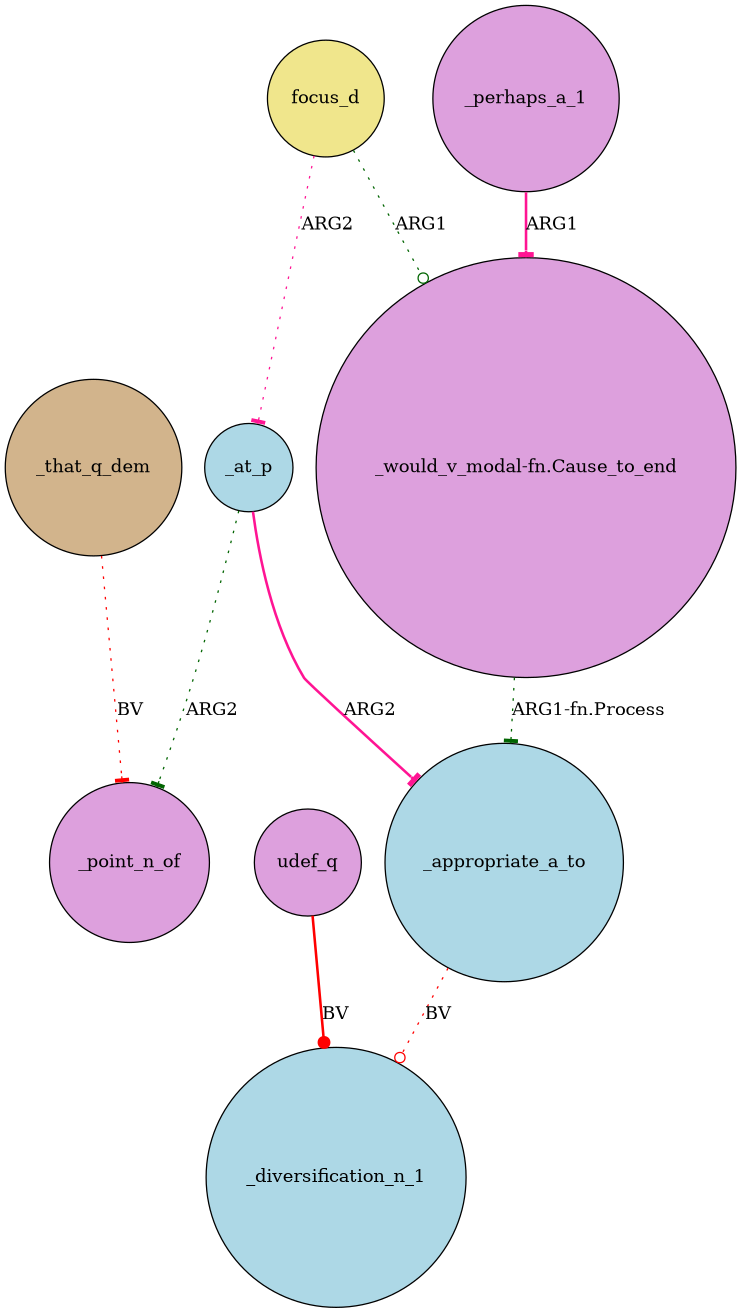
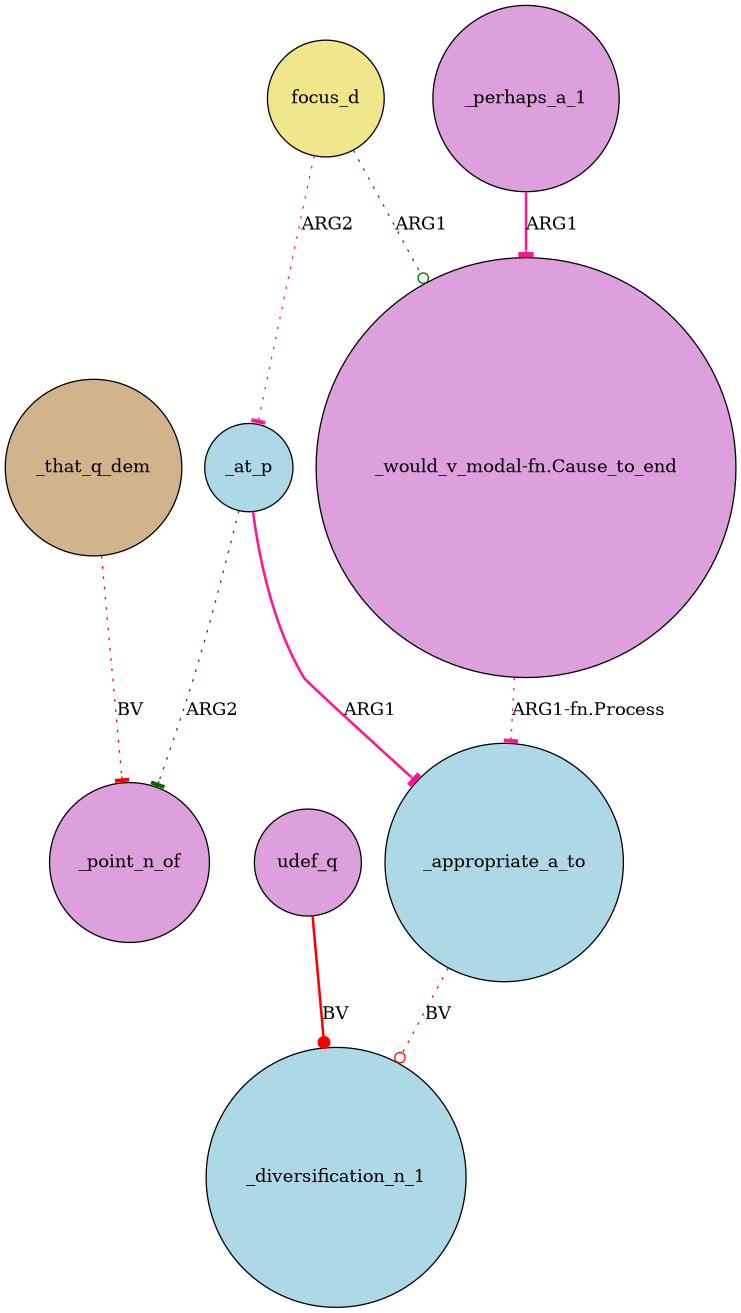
(513, 707) -> (513, 707)
(370, 710) -> (370, 710)
